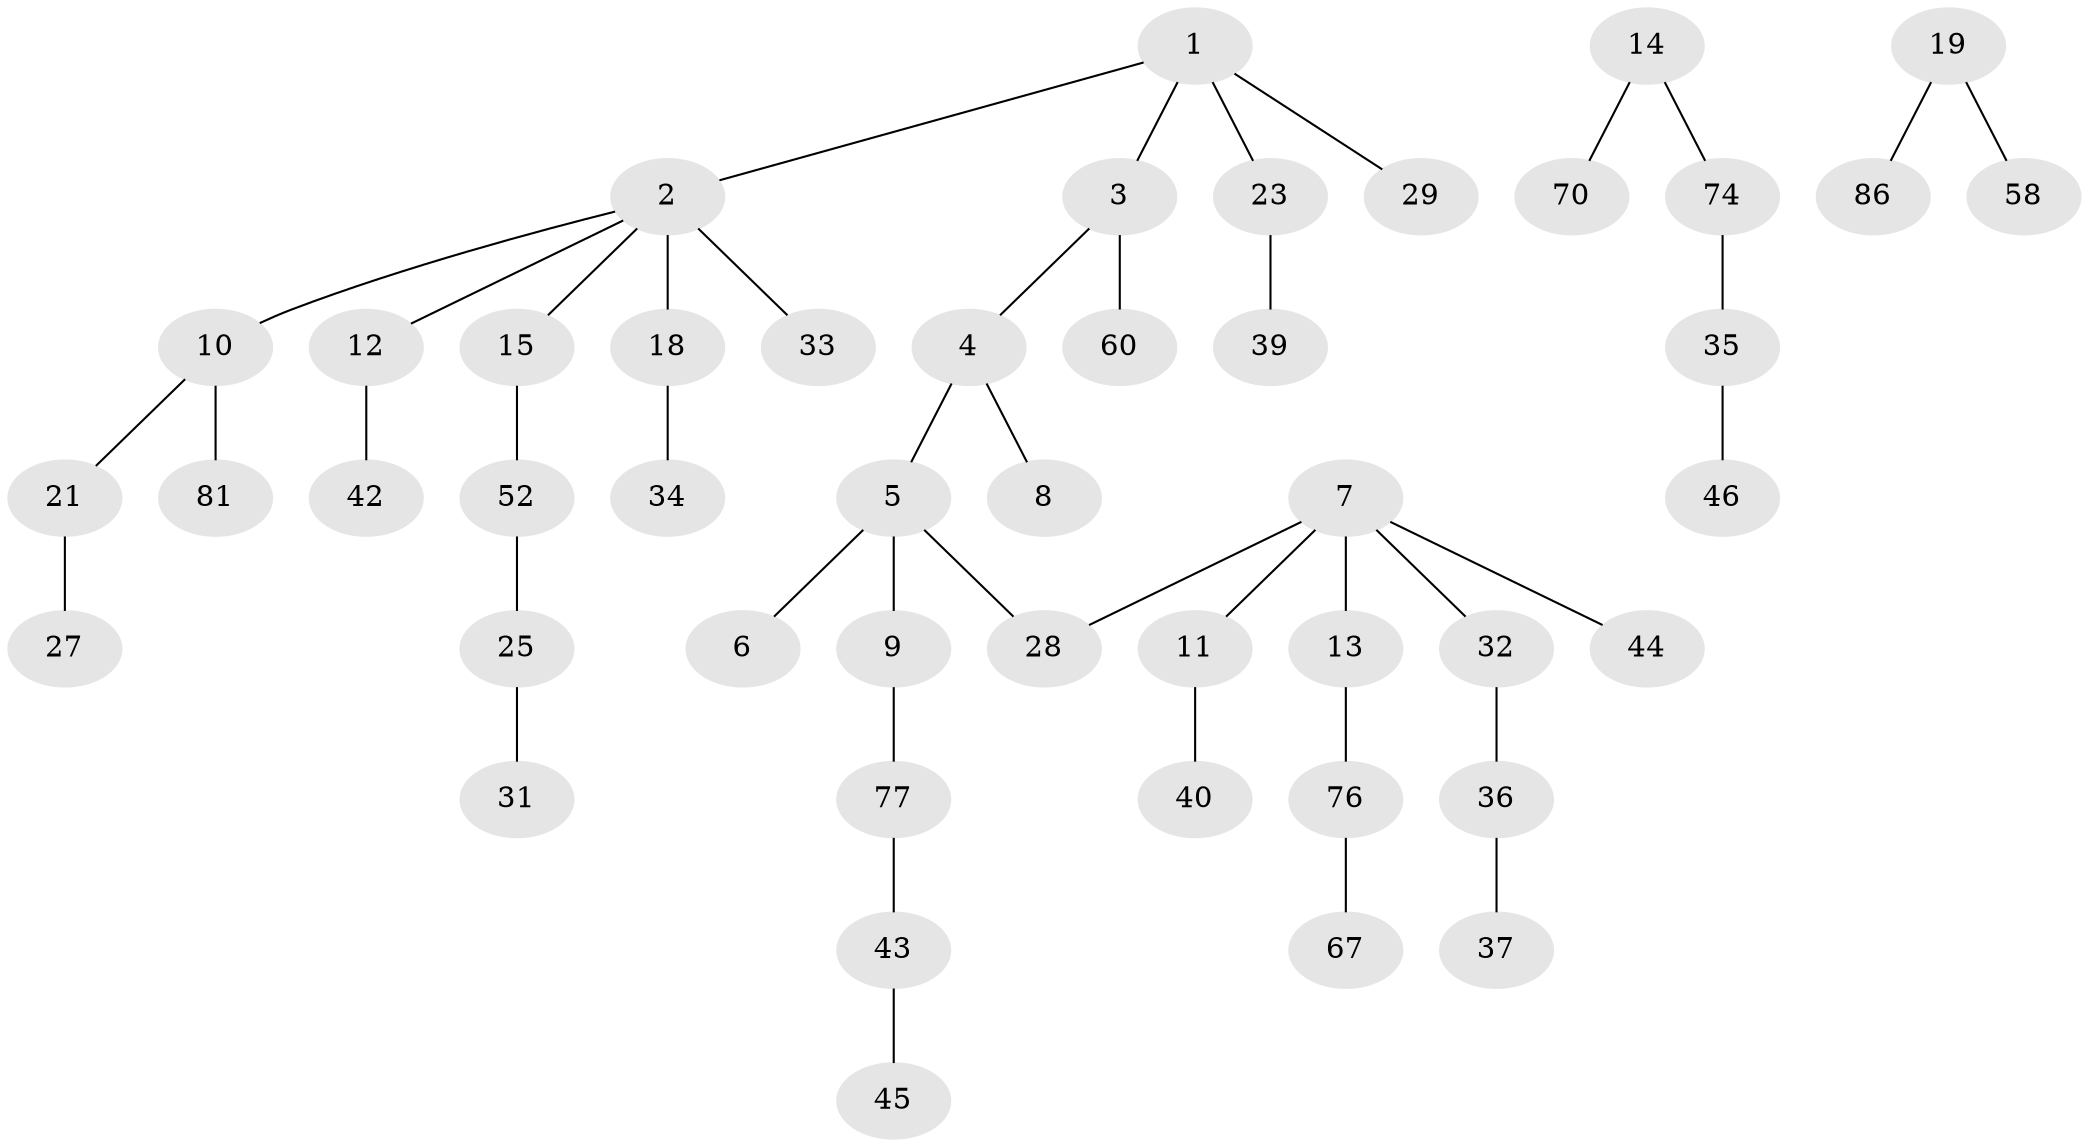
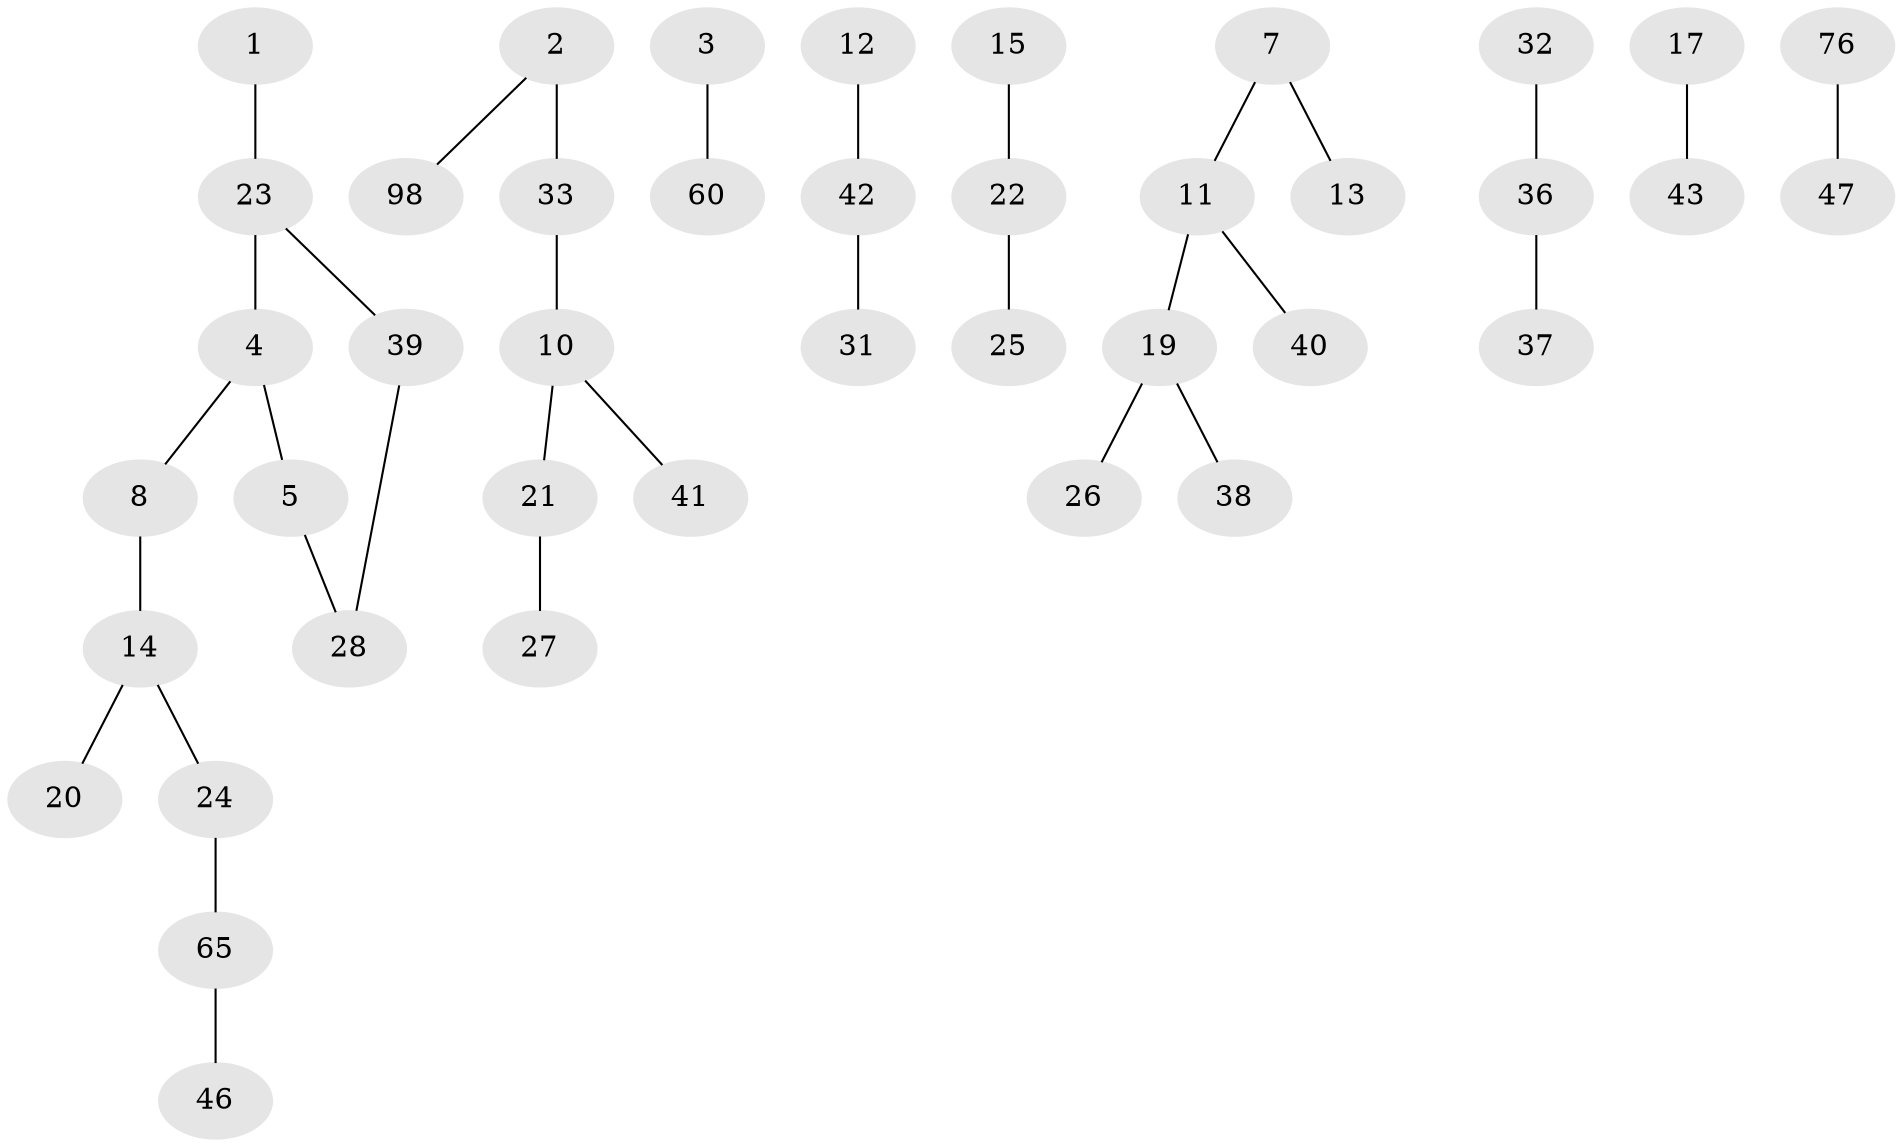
(932, 121) -> none
(1157, 121) -> none
(1421, 197) -> none
(1572, 197) -> (65, 800)
(1723, 197) -> (216, 800)
(1873, 197) -> (1084, 498)
(2024, 197) -> (1235, 498)
(435, 261) -> (557, 272)
(517, 272) -> none
(593, 272) -> none
(1045, 272) -> (255, 272)
none -> (1178, 272)
(668, 347) -> (406, 197)
(1723, 347) -> (216, 950)
(216, 498) -> (691, 498)
(517, 498) -> (1009, 197)
(668, 498) -> none
(1195, 573) -> (378, 498)
(1421, 573) -> none
none -> (140, 574)
(743, 649) -> none
(894, 649) -> none
(1647, 649) -> none
(517, 724) -> (858, 272)
(1346, 724) -> none
(894, 800) -> (1687, 46)
(1346, 950) -> (1838, 197)
(894, 1101) -> none
